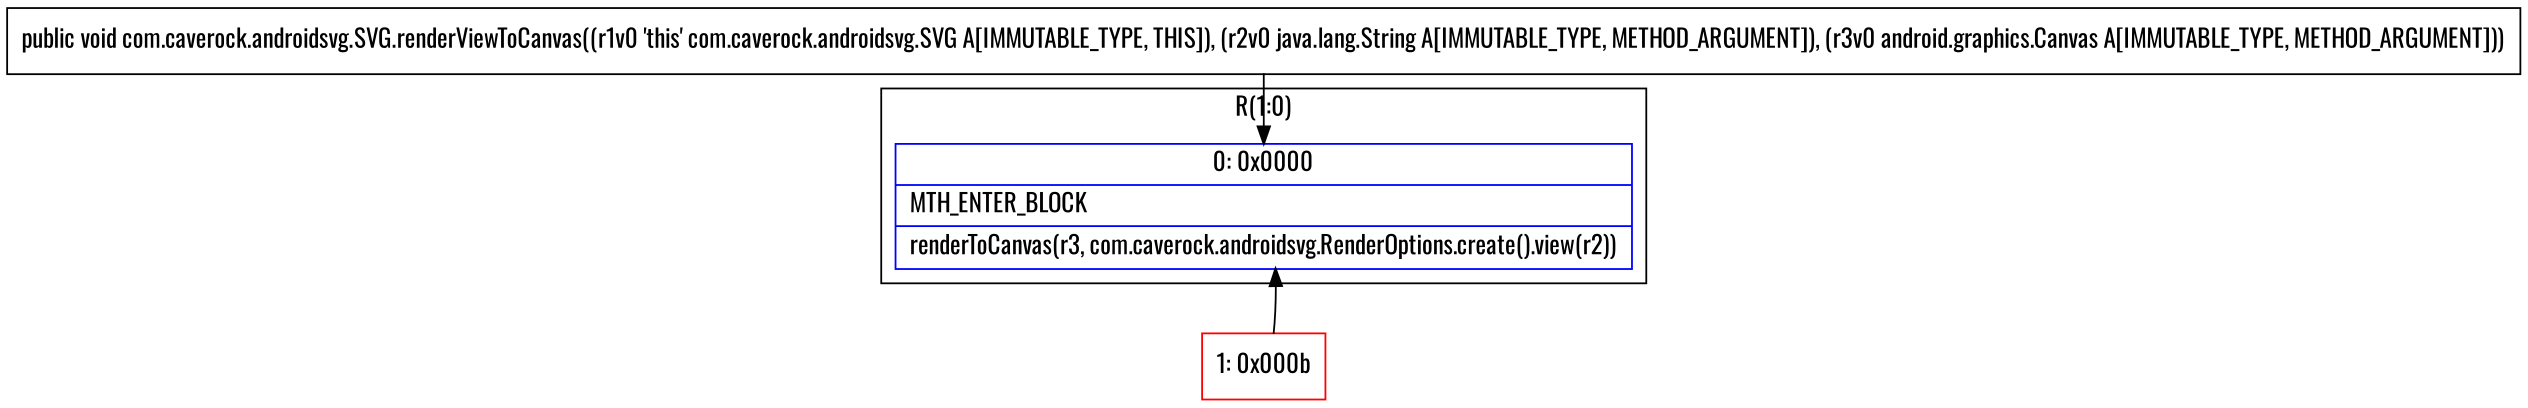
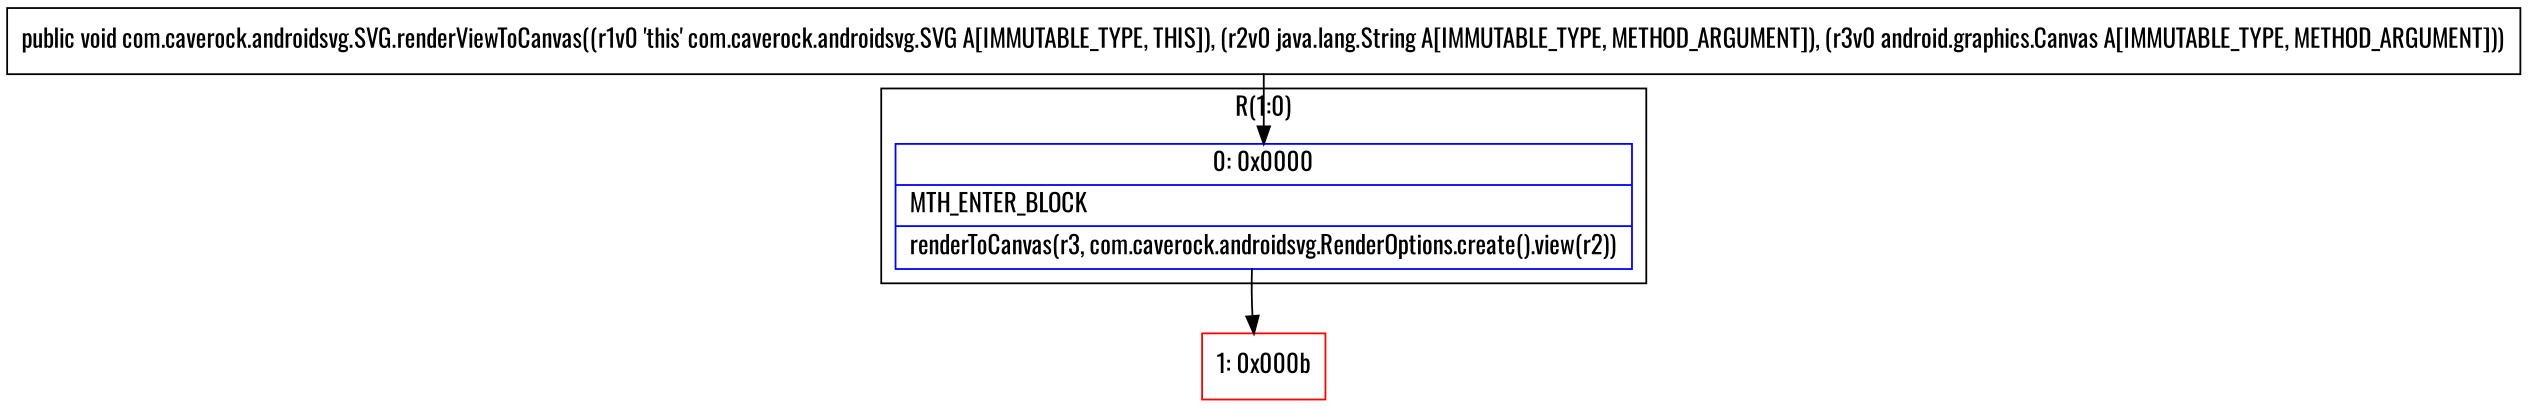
(1275, 310) -> (1252, 294)
